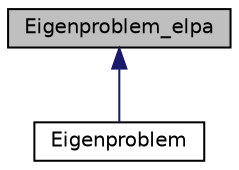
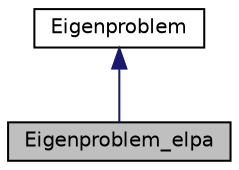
(119, 95) -> (119, 95)
